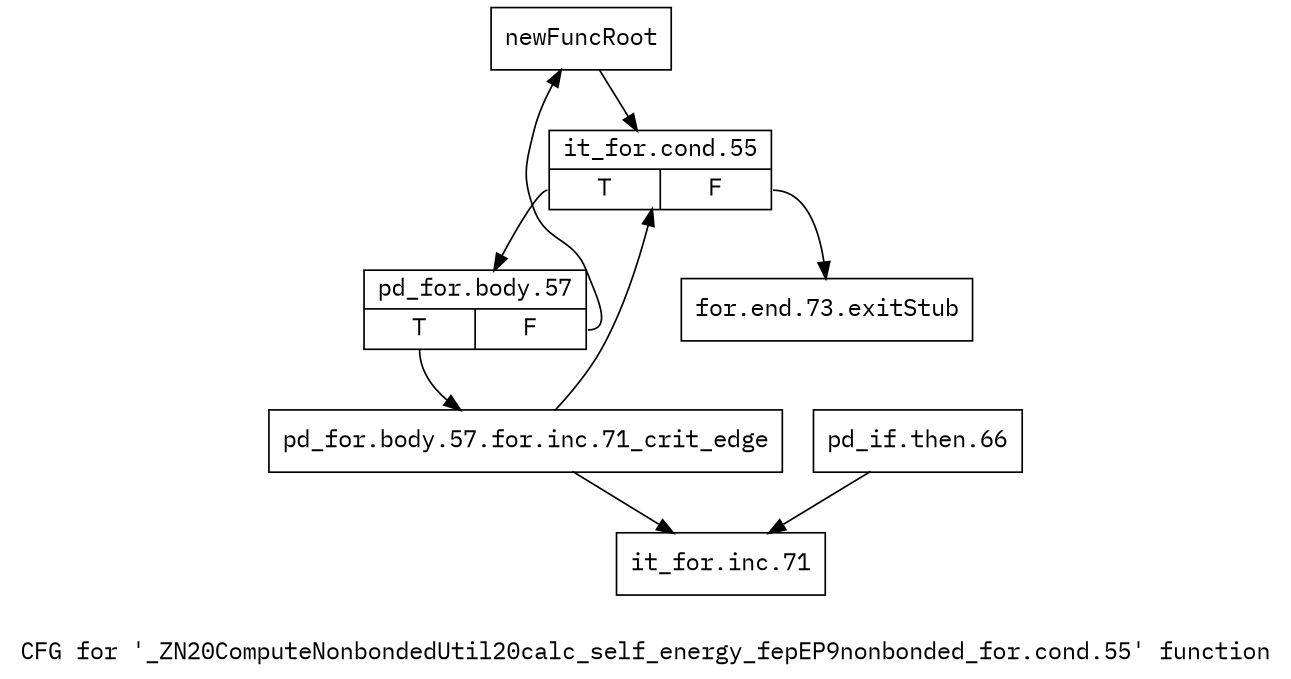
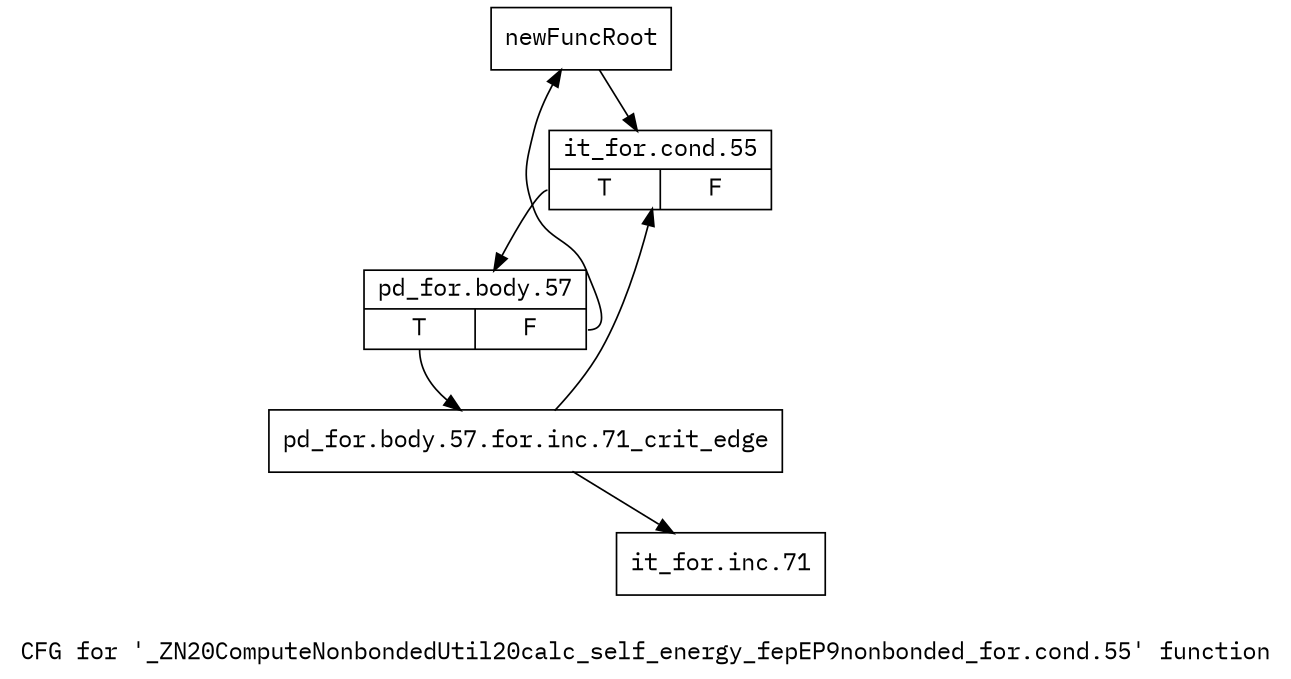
(827, 310) -> none
(918, 441) -> none
